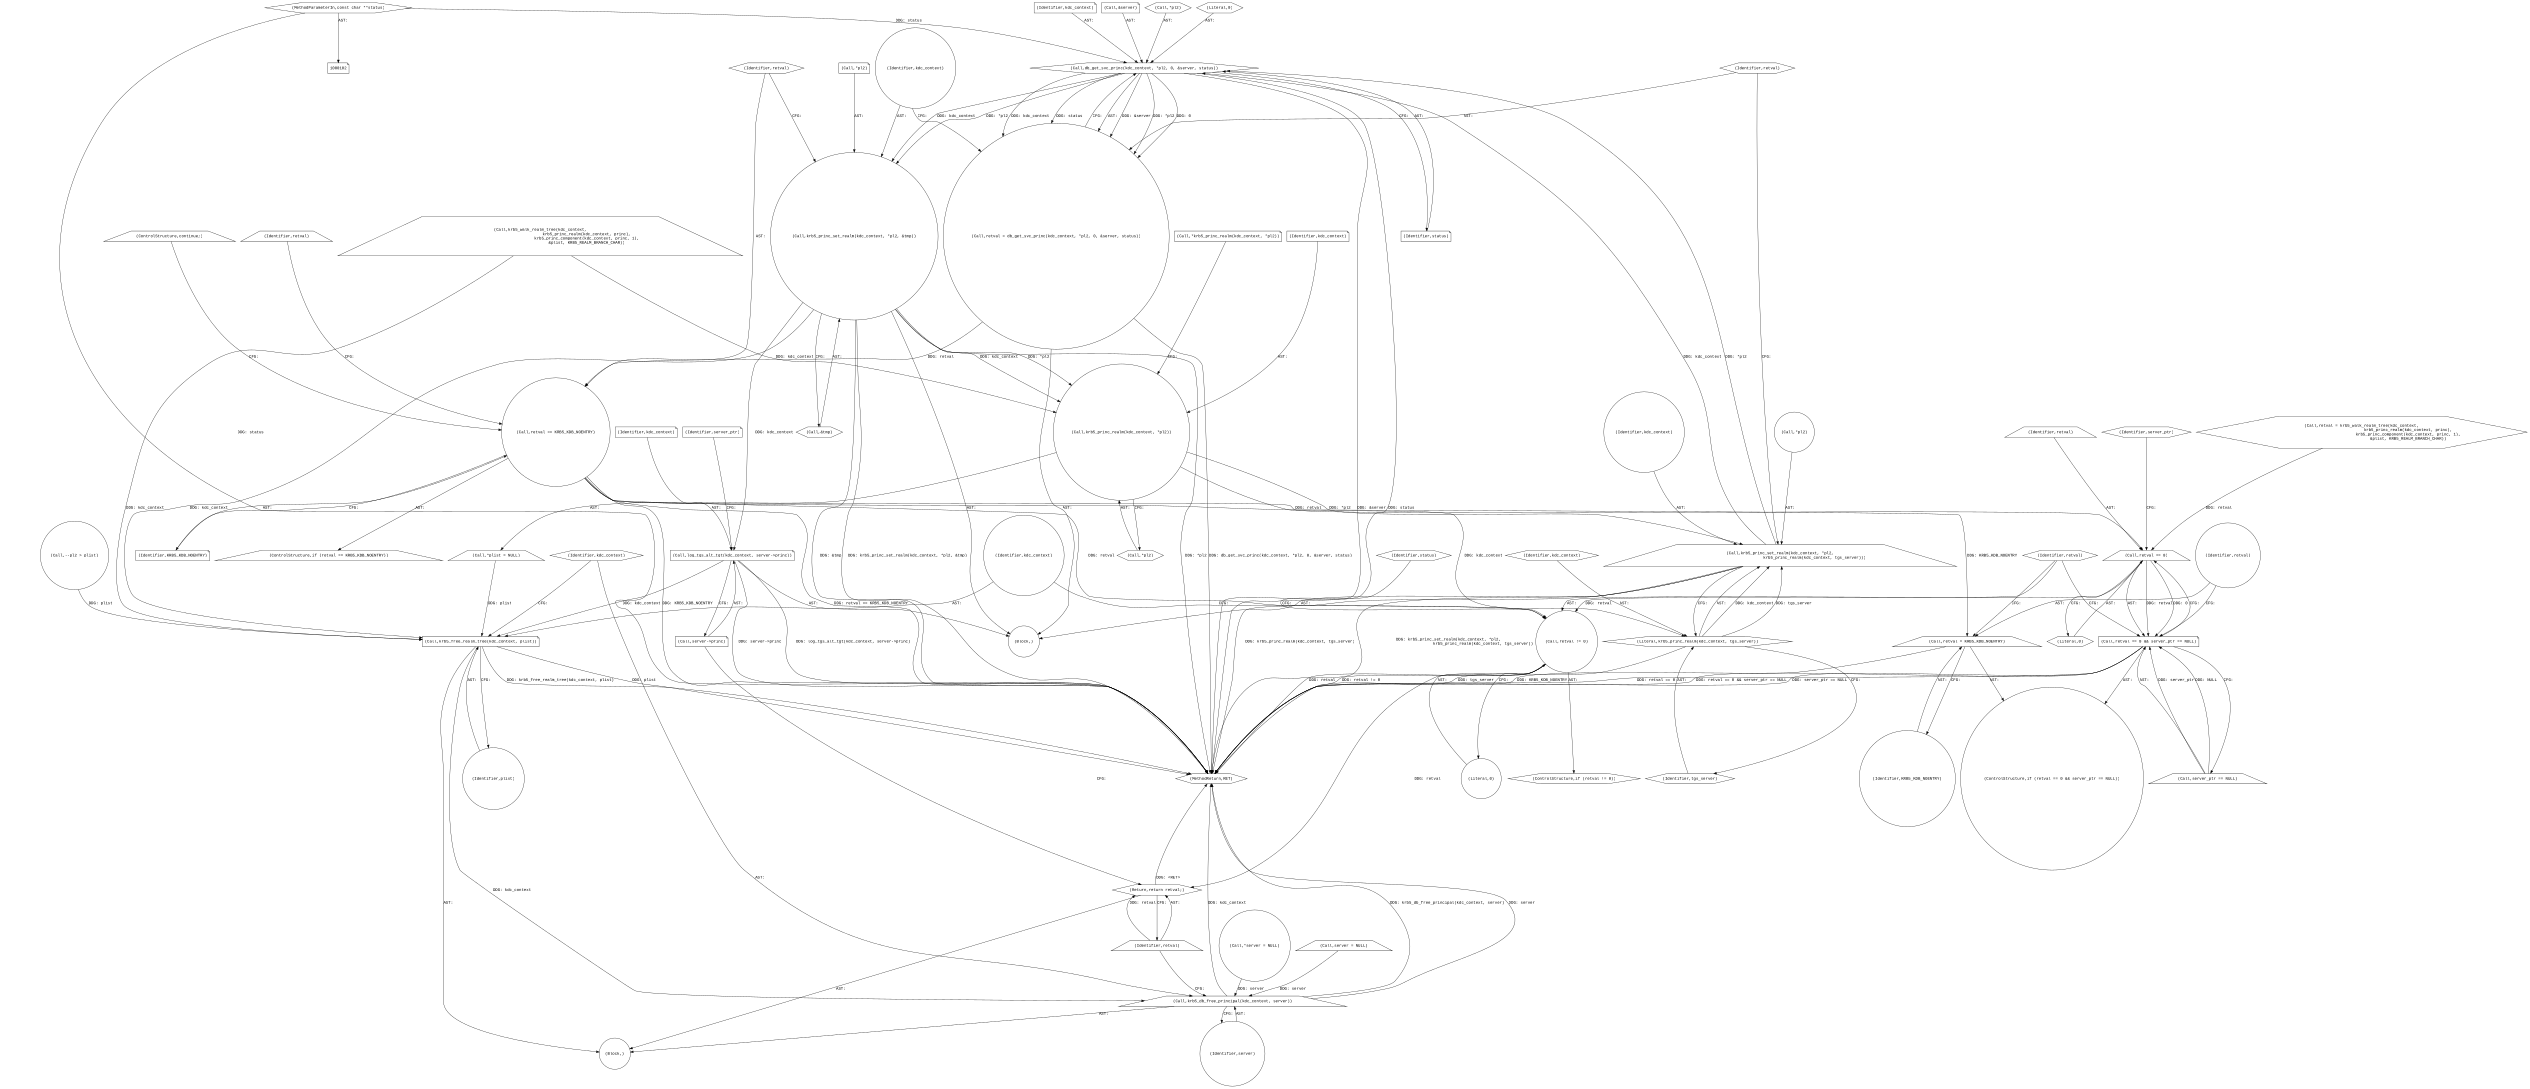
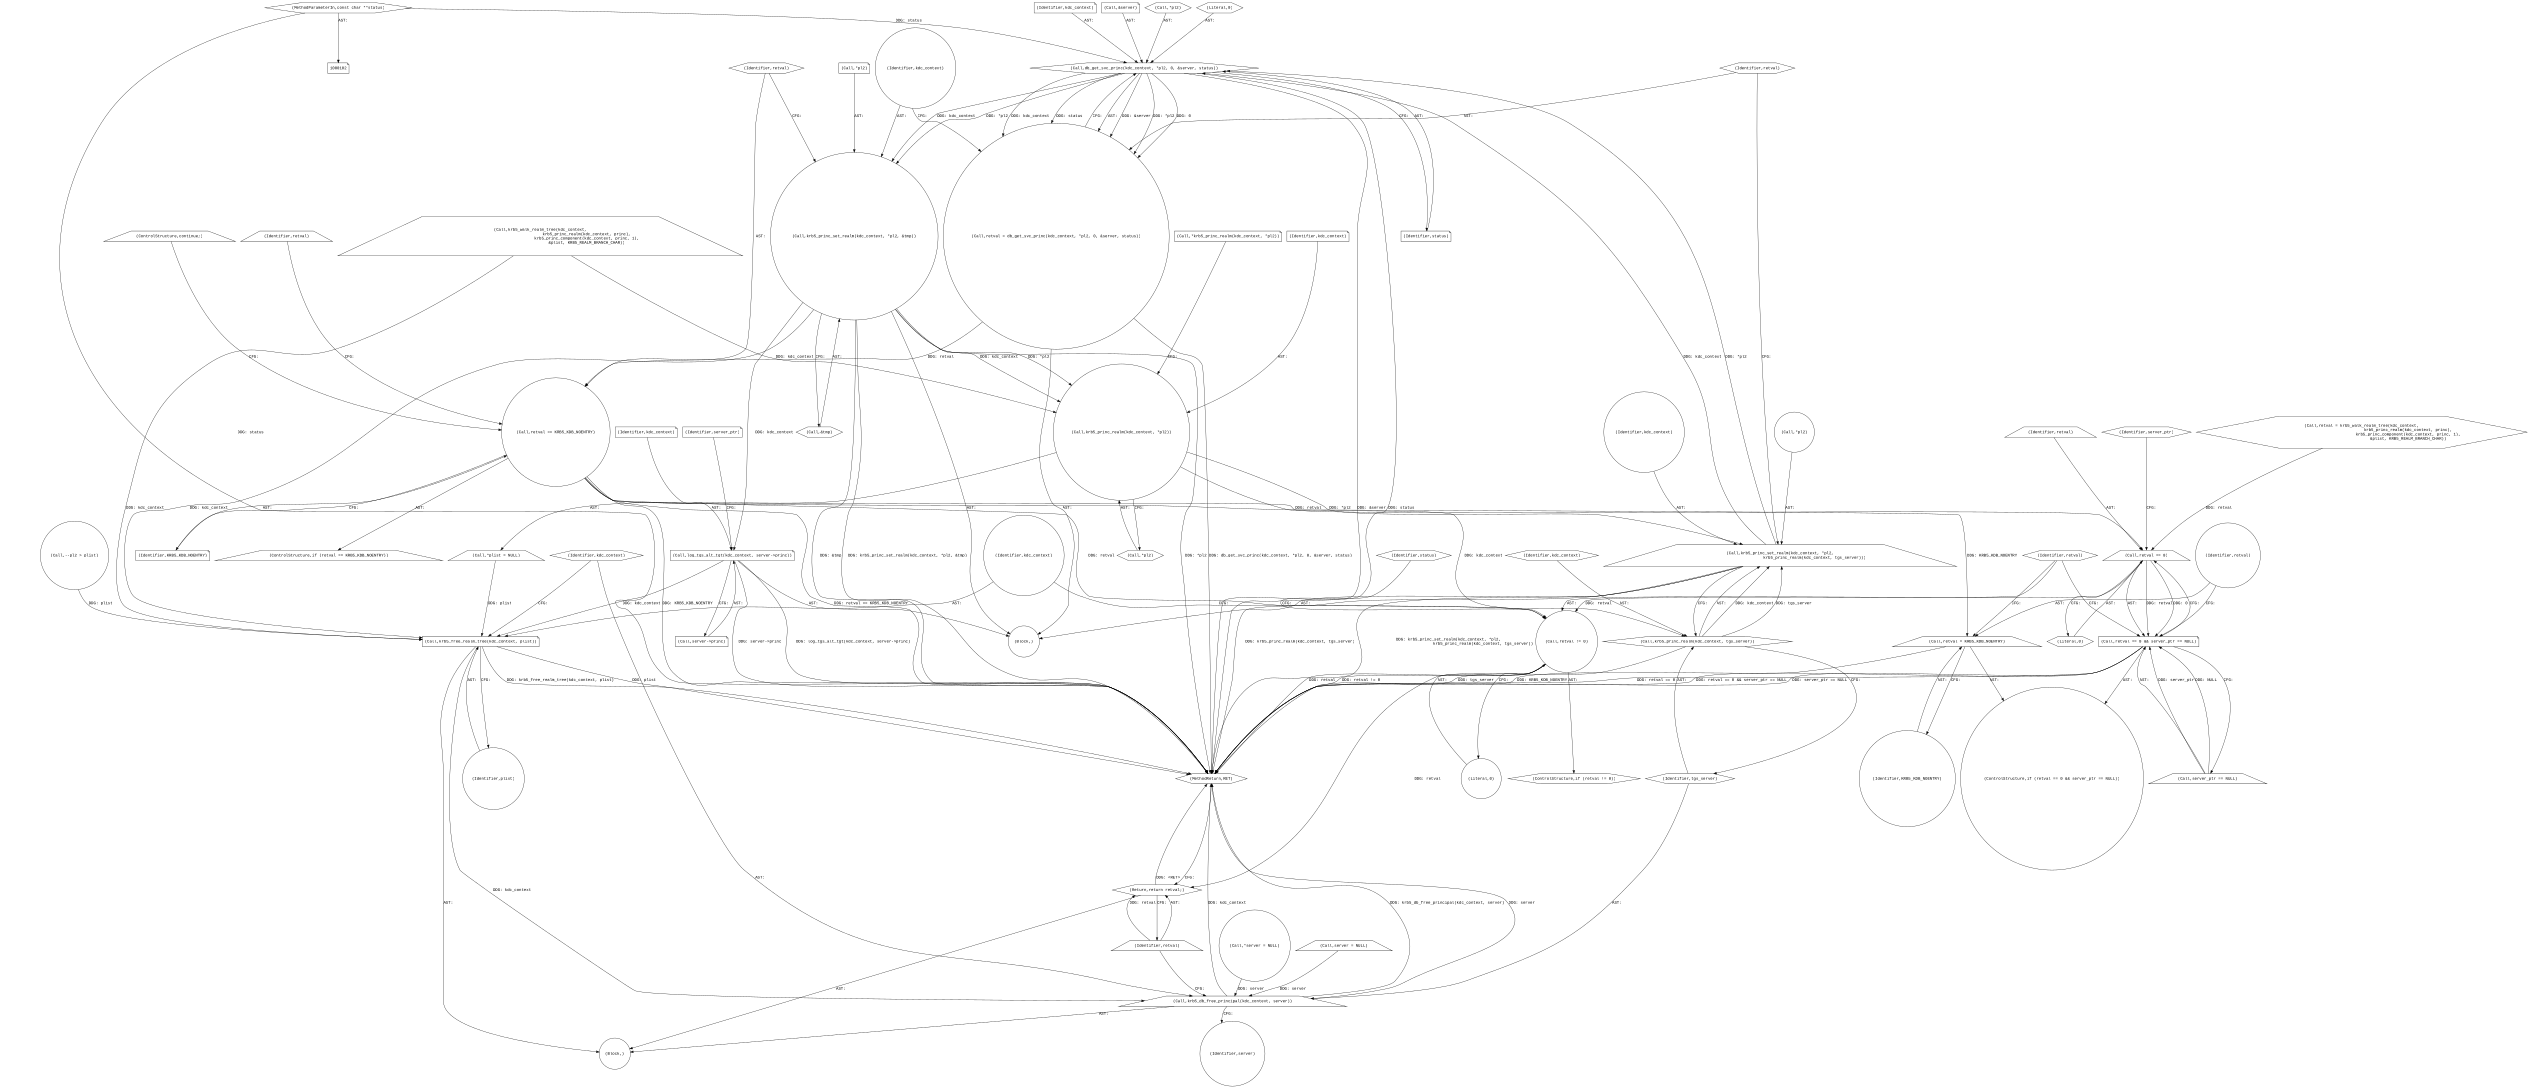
(1698, 642) -> (1698, 642)
(907, 789) -> (1203, 837)
(1236, 1015) -> (1539, 952)
